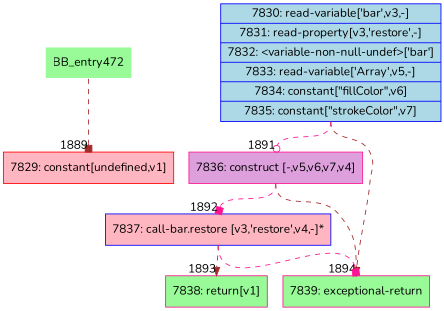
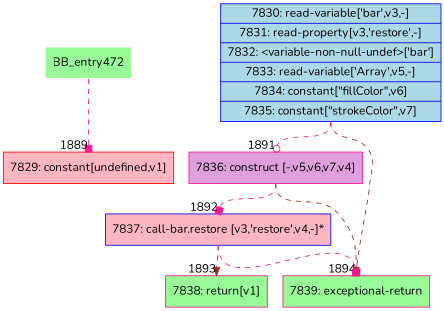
(89, 111) -> (89, 111)
(370, 183) -> (370, 183)
